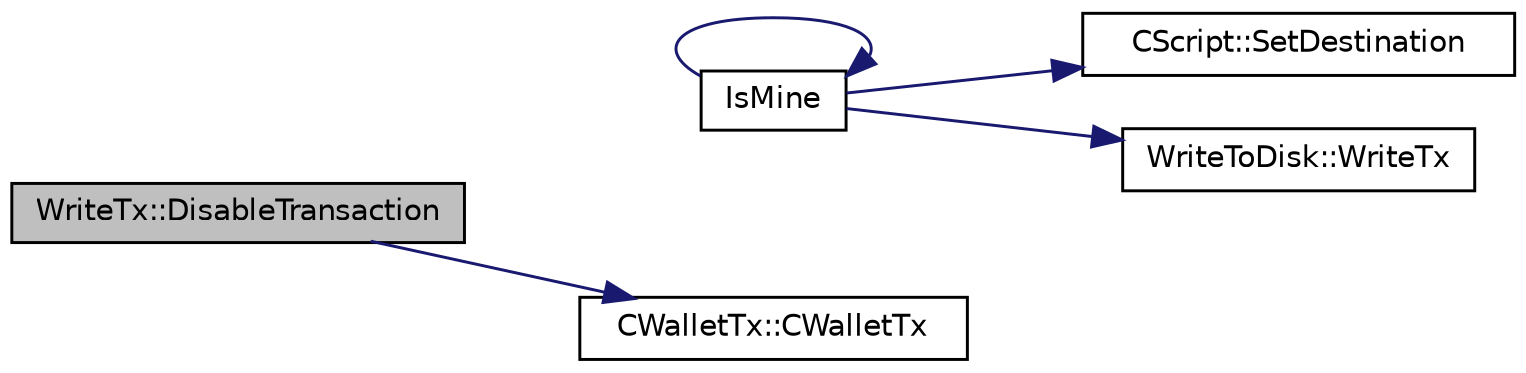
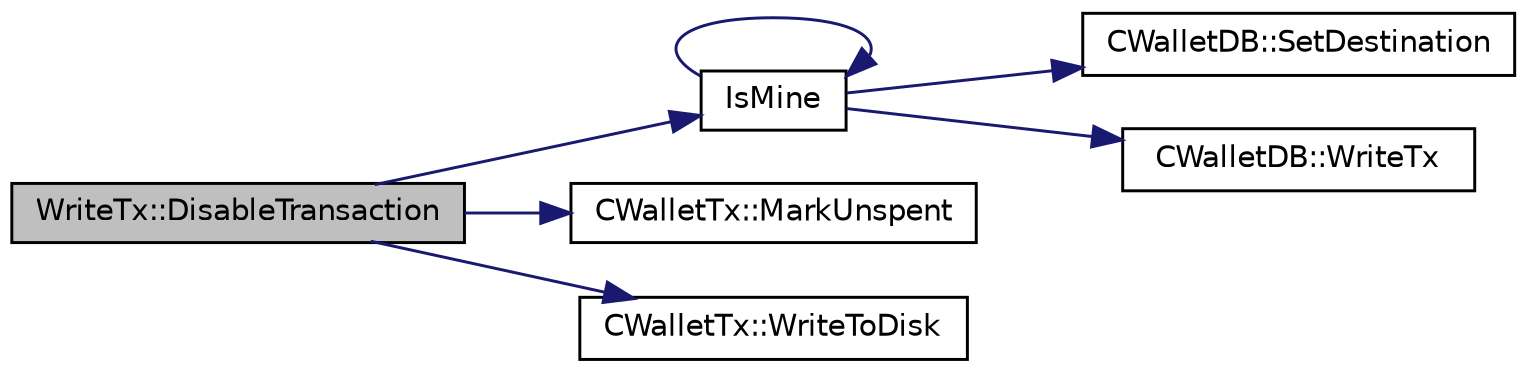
(1299, 44) -> (1299, 44)
none -> (523, 153)
(1299, 160) -> (1299, 160)
none -> (774, 213)
(774, 328) -> (774, 328)
